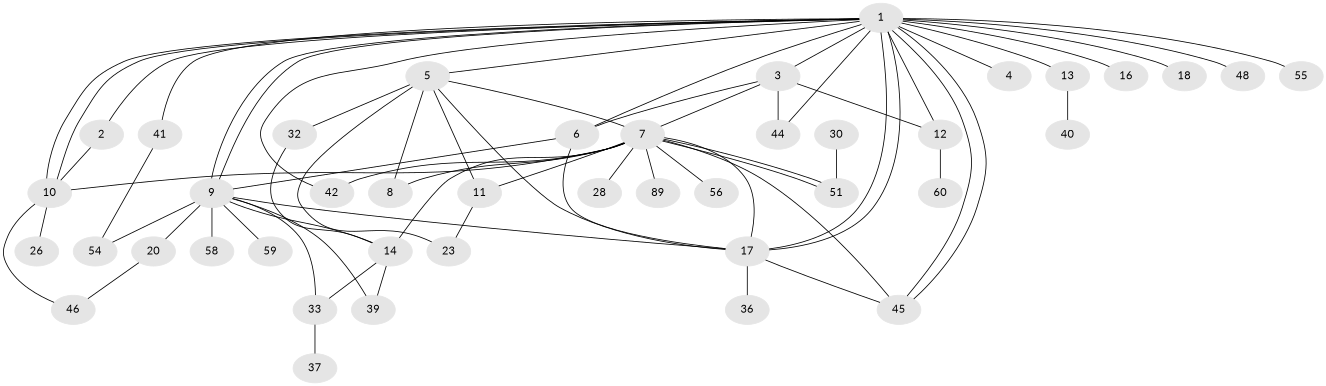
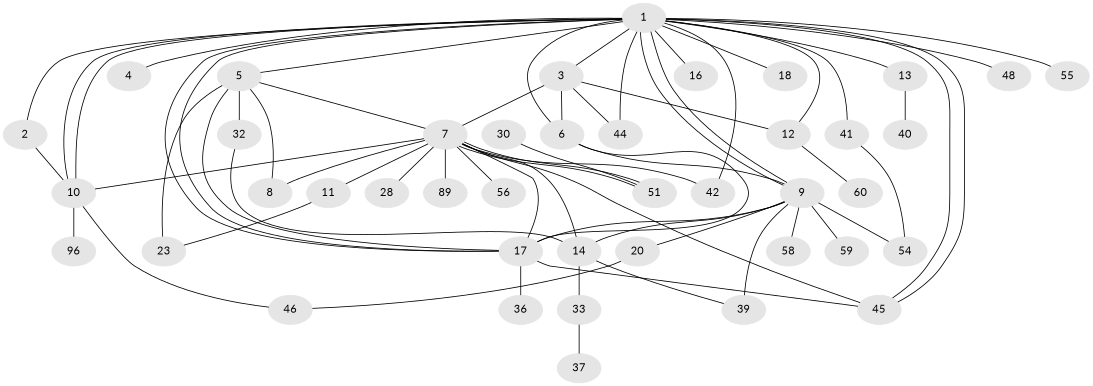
(454, 135) -> none
(294, 231) -> none
(37, 251) -> (74, 251)
